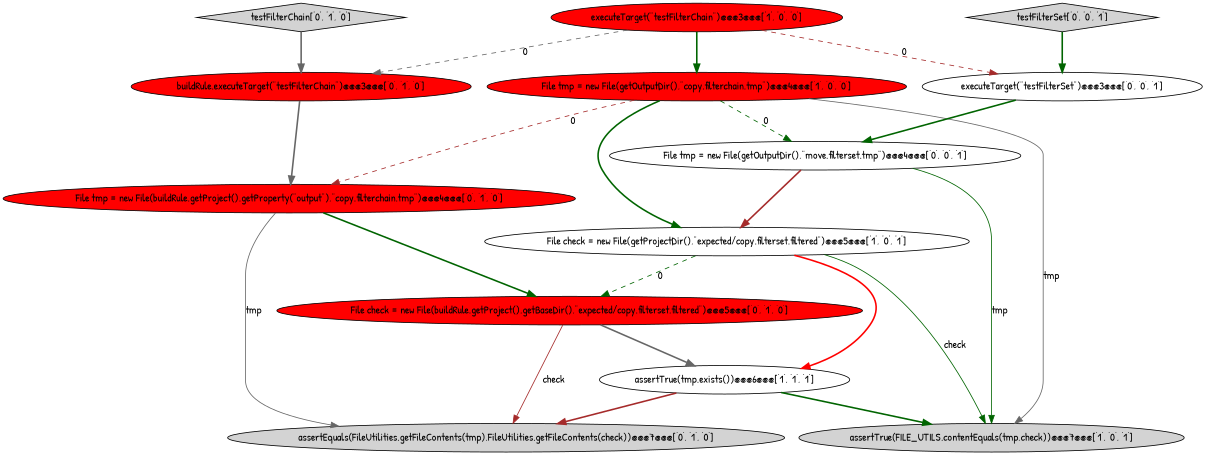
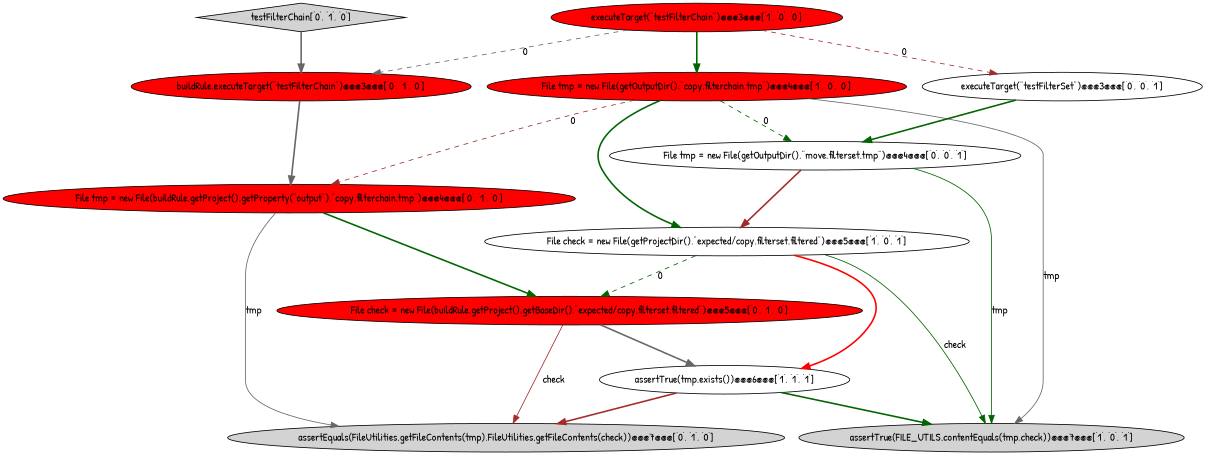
(1062, 17) -> none
